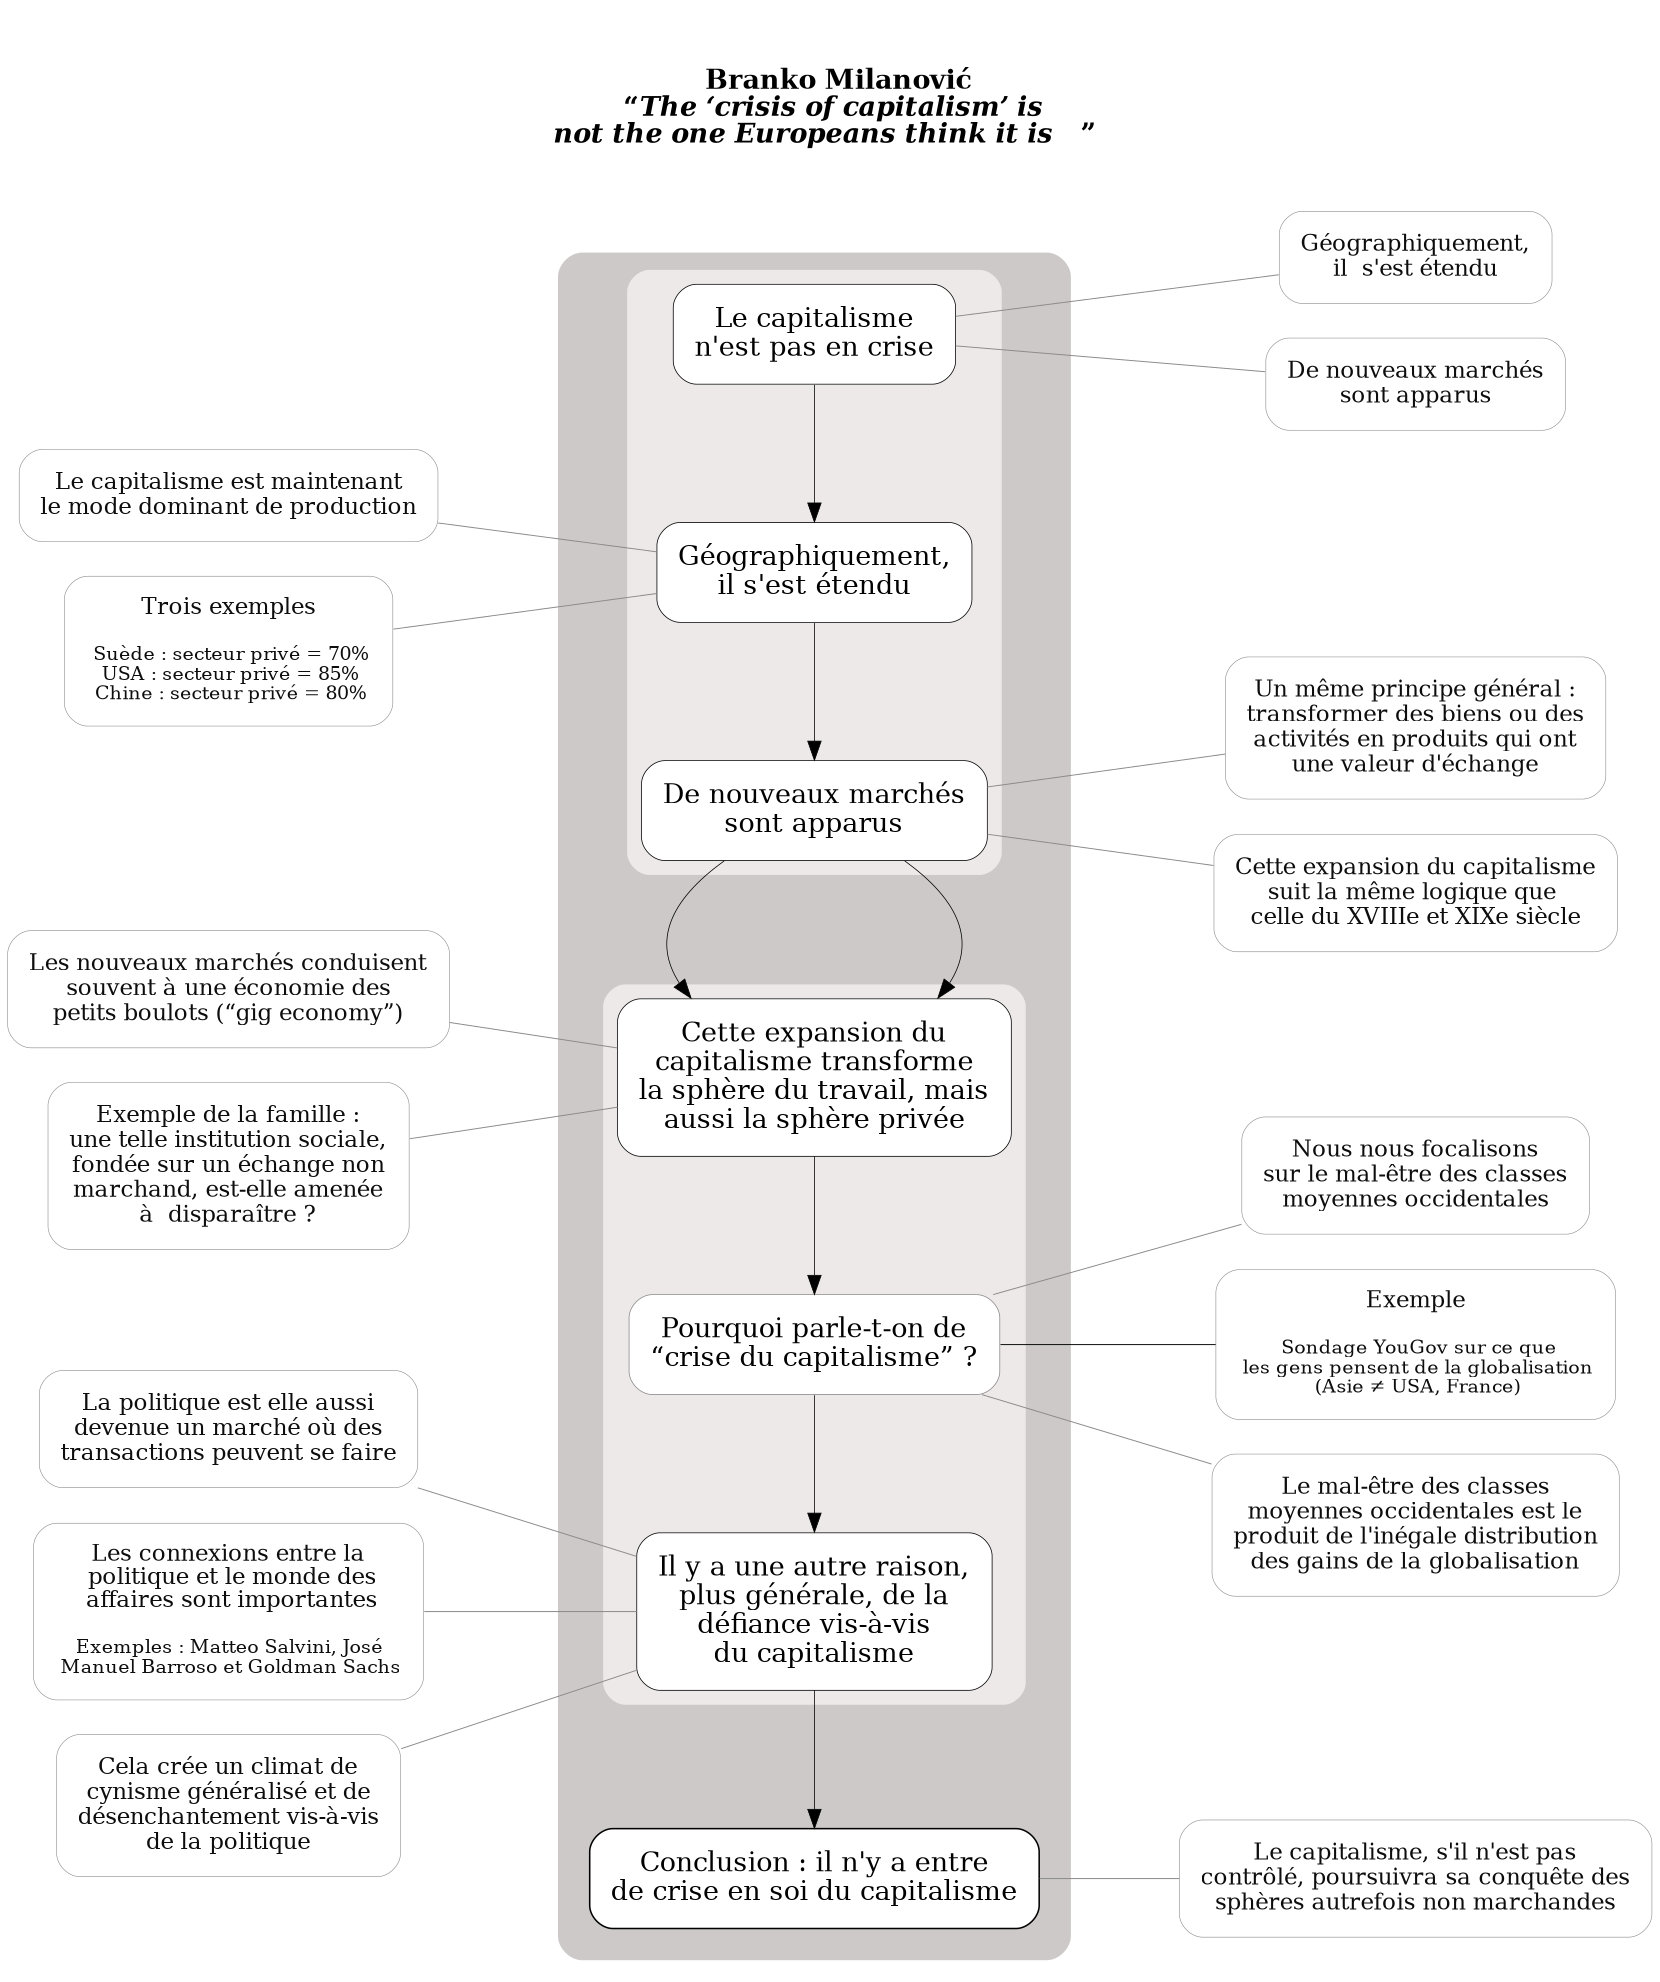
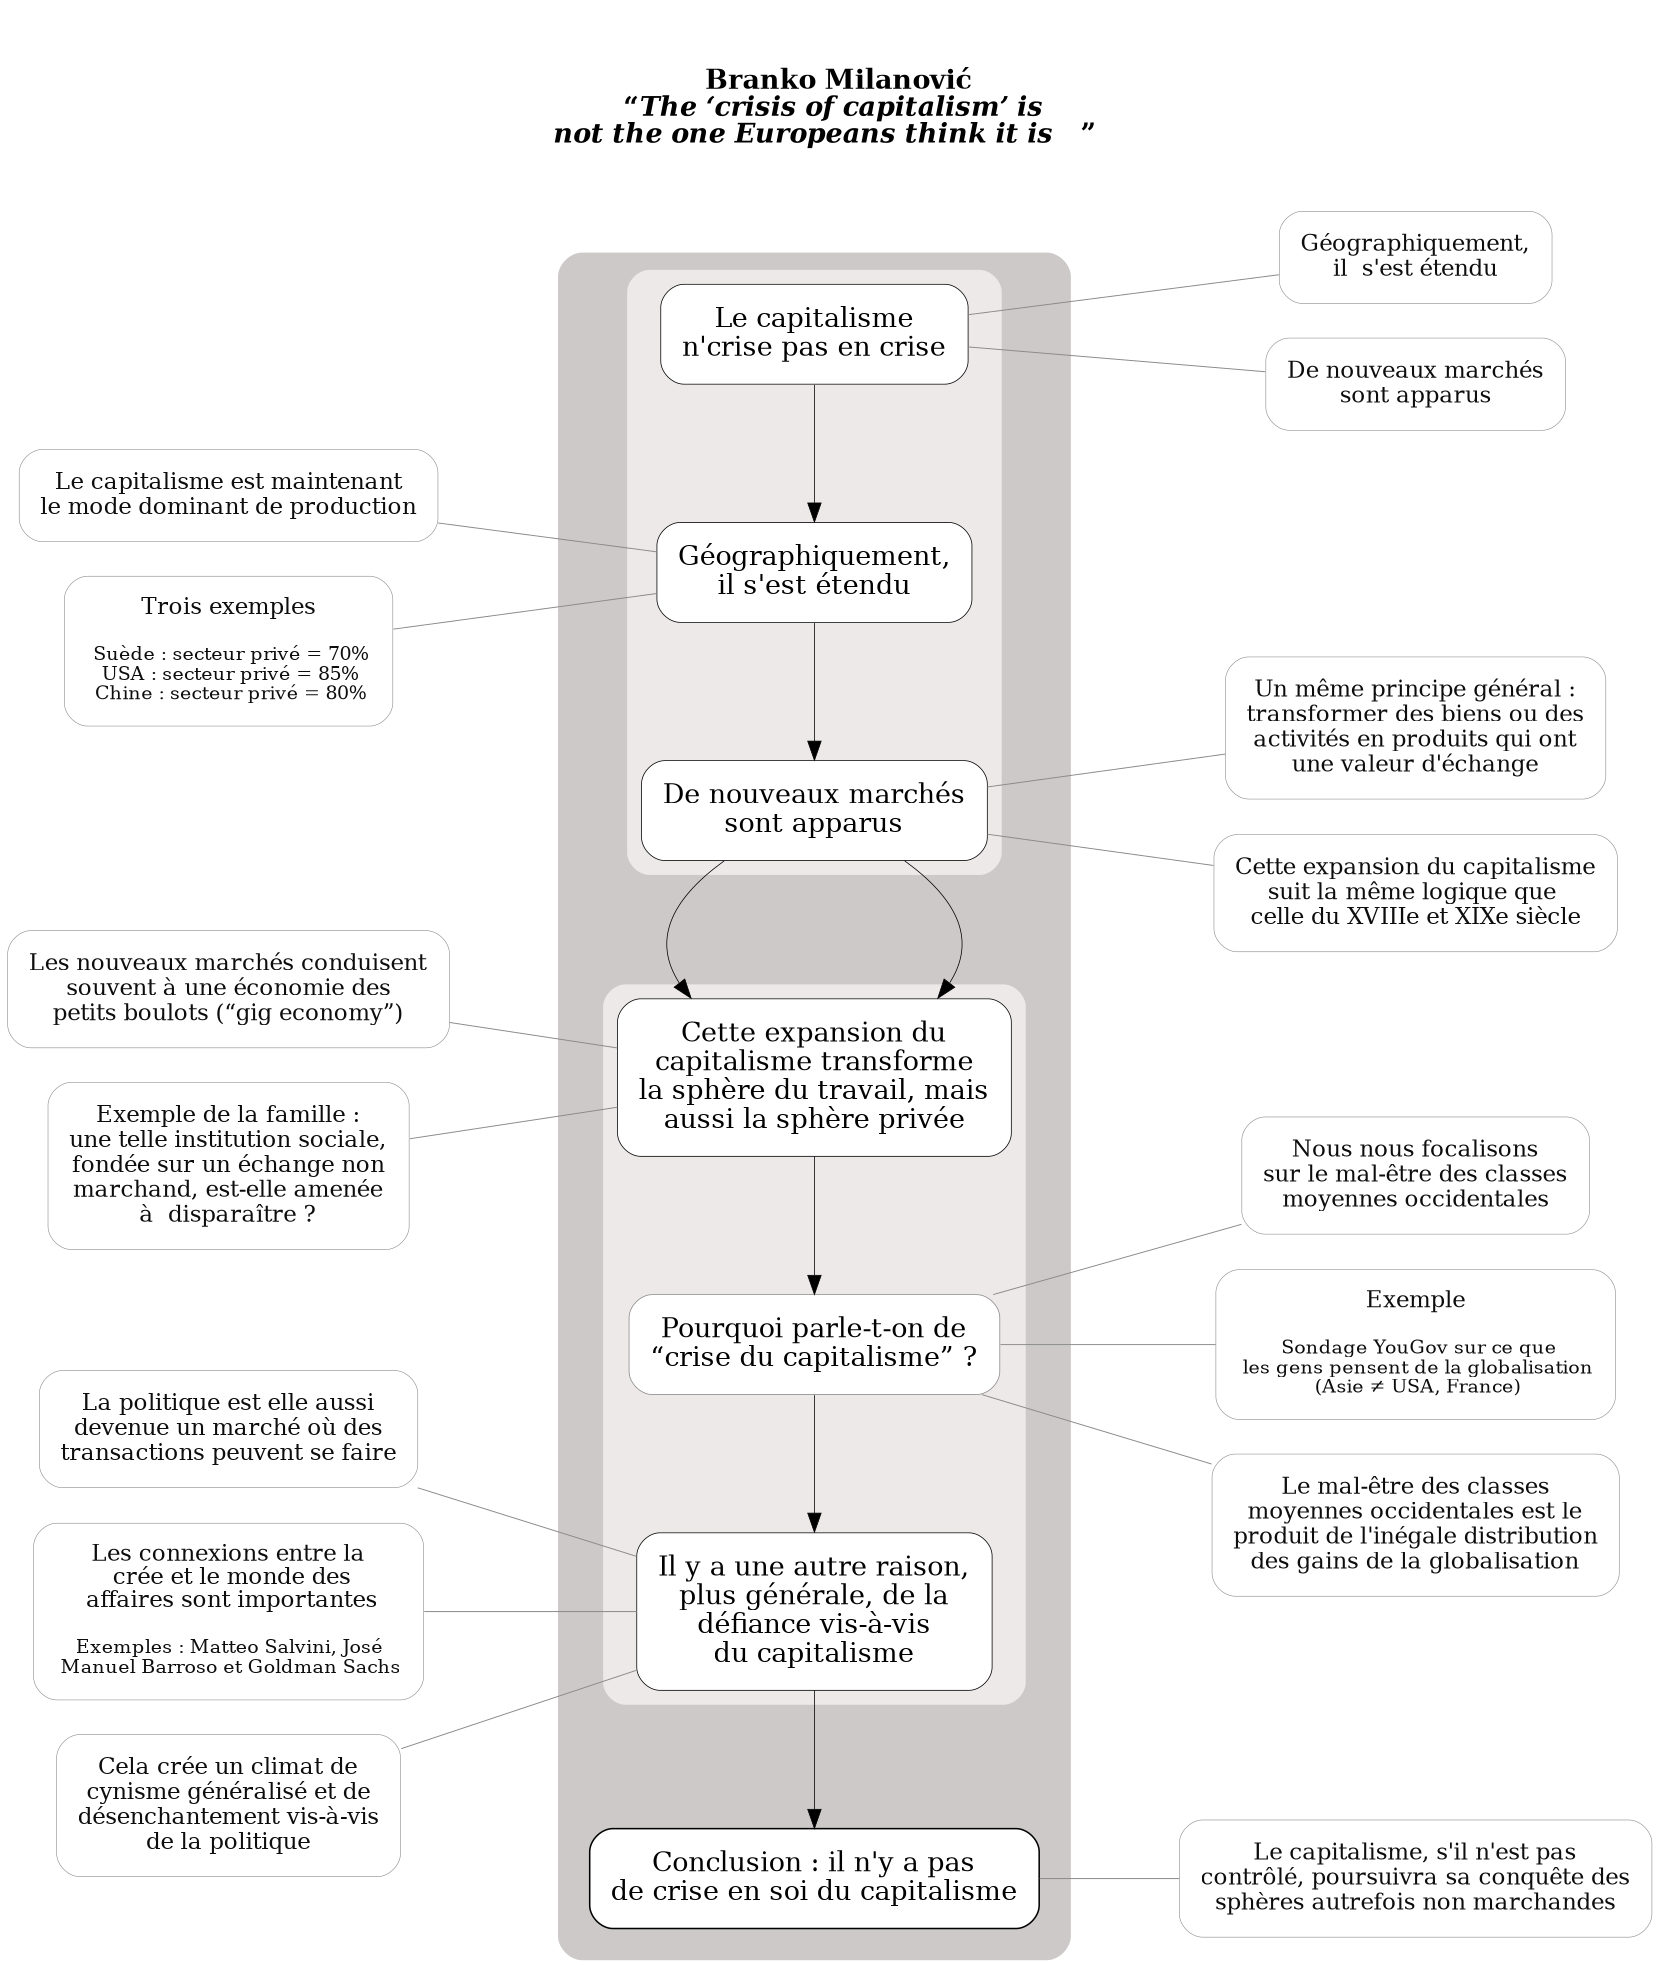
(814, 334) -> (814, 334)
(1108, 1345) -> (1108, 1345)
(229, 1577) -> (229, 1577)
(814, 1879) -> (814, 1879)
